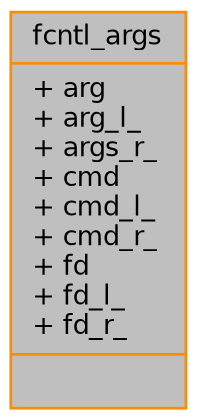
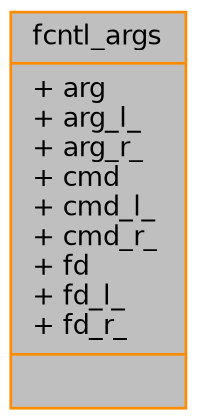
(96, 148) -> (89, 148)
